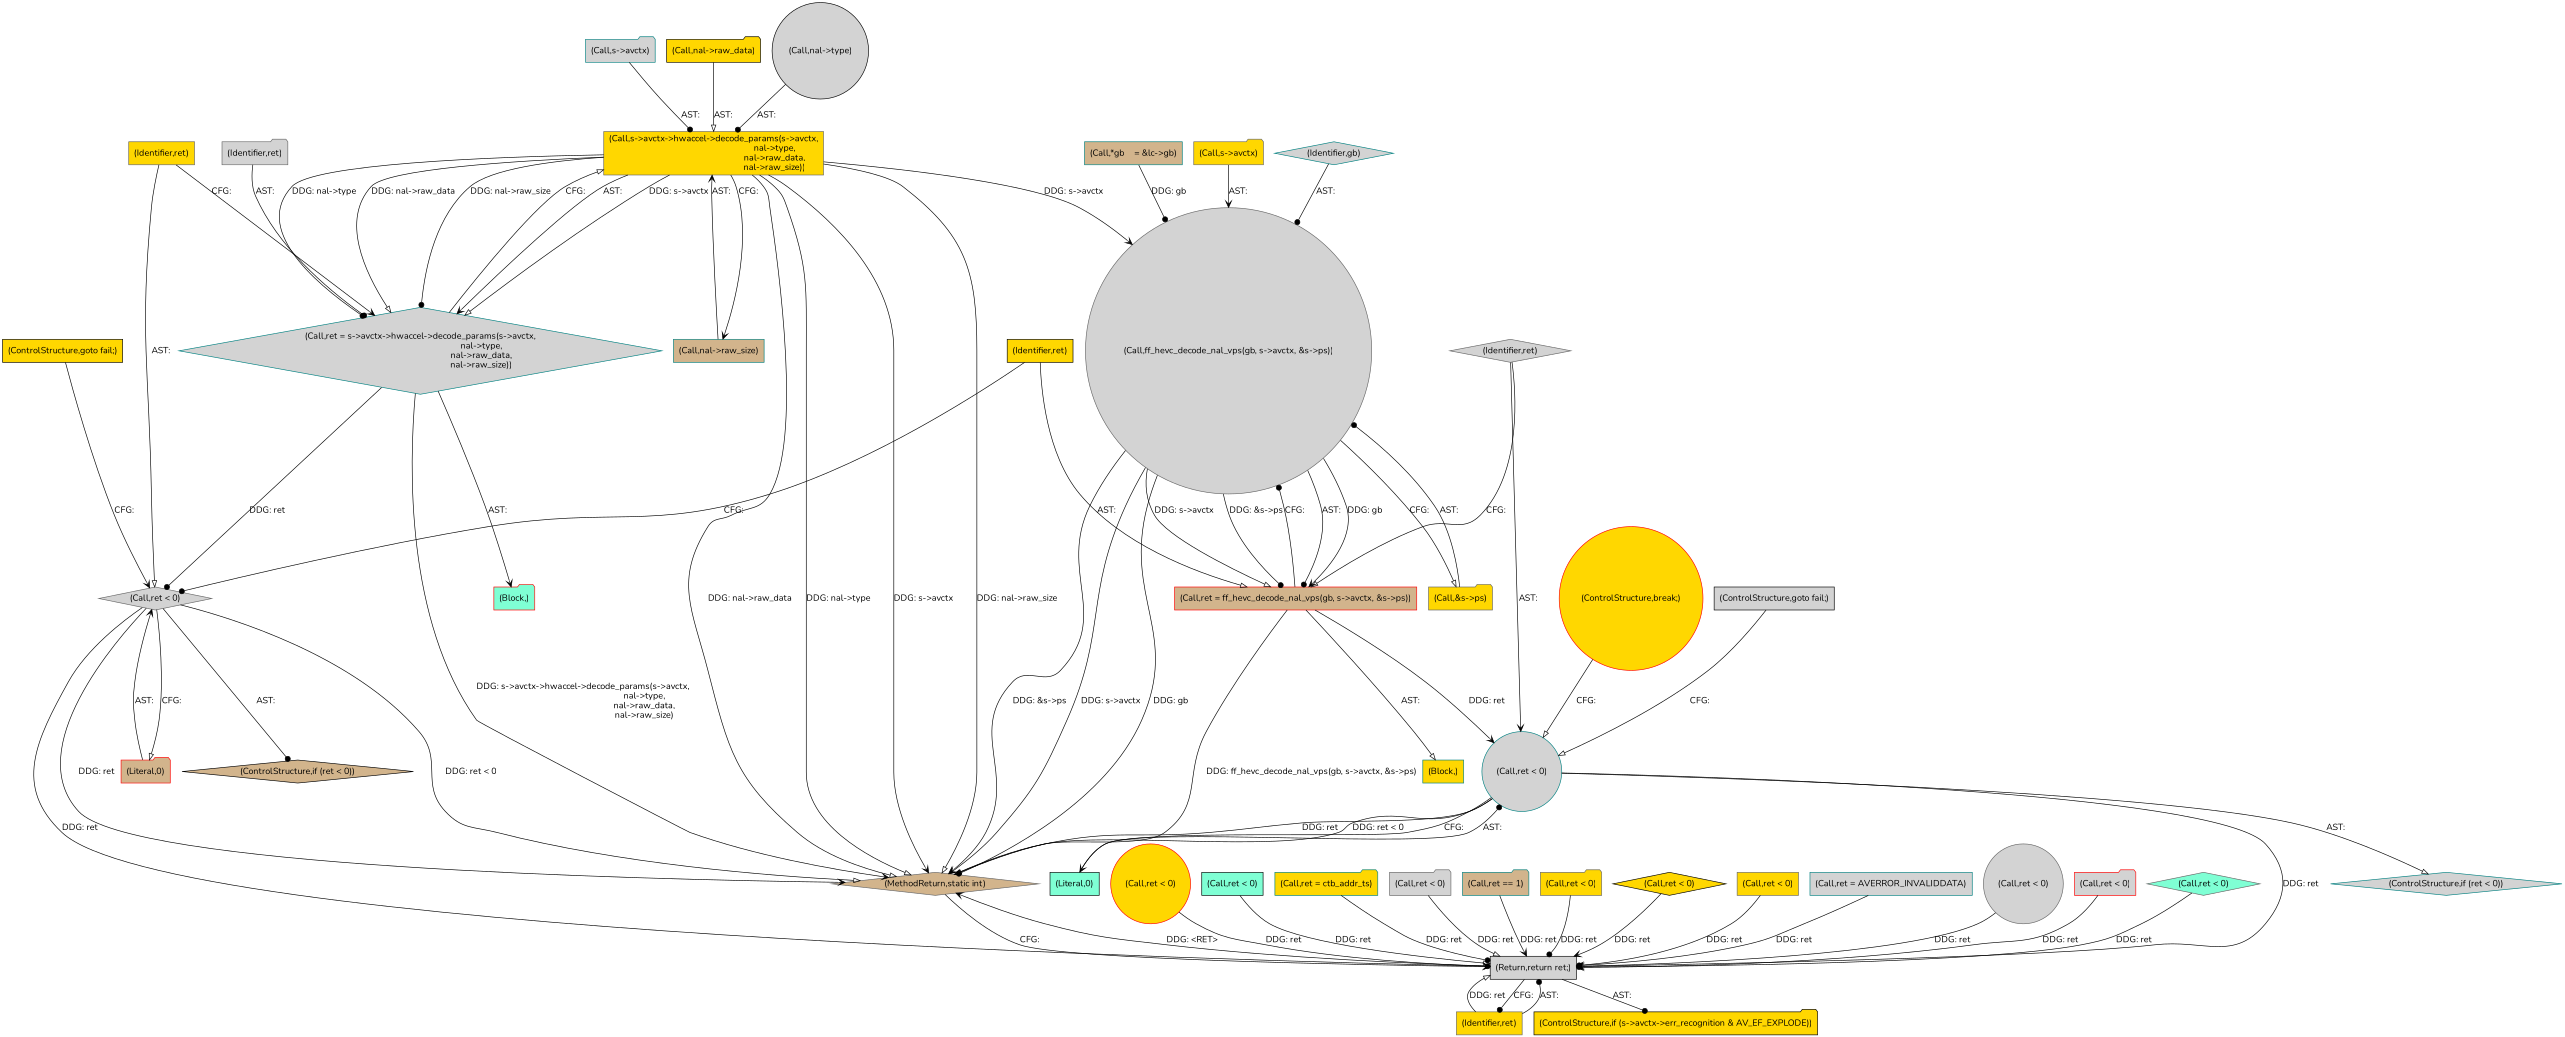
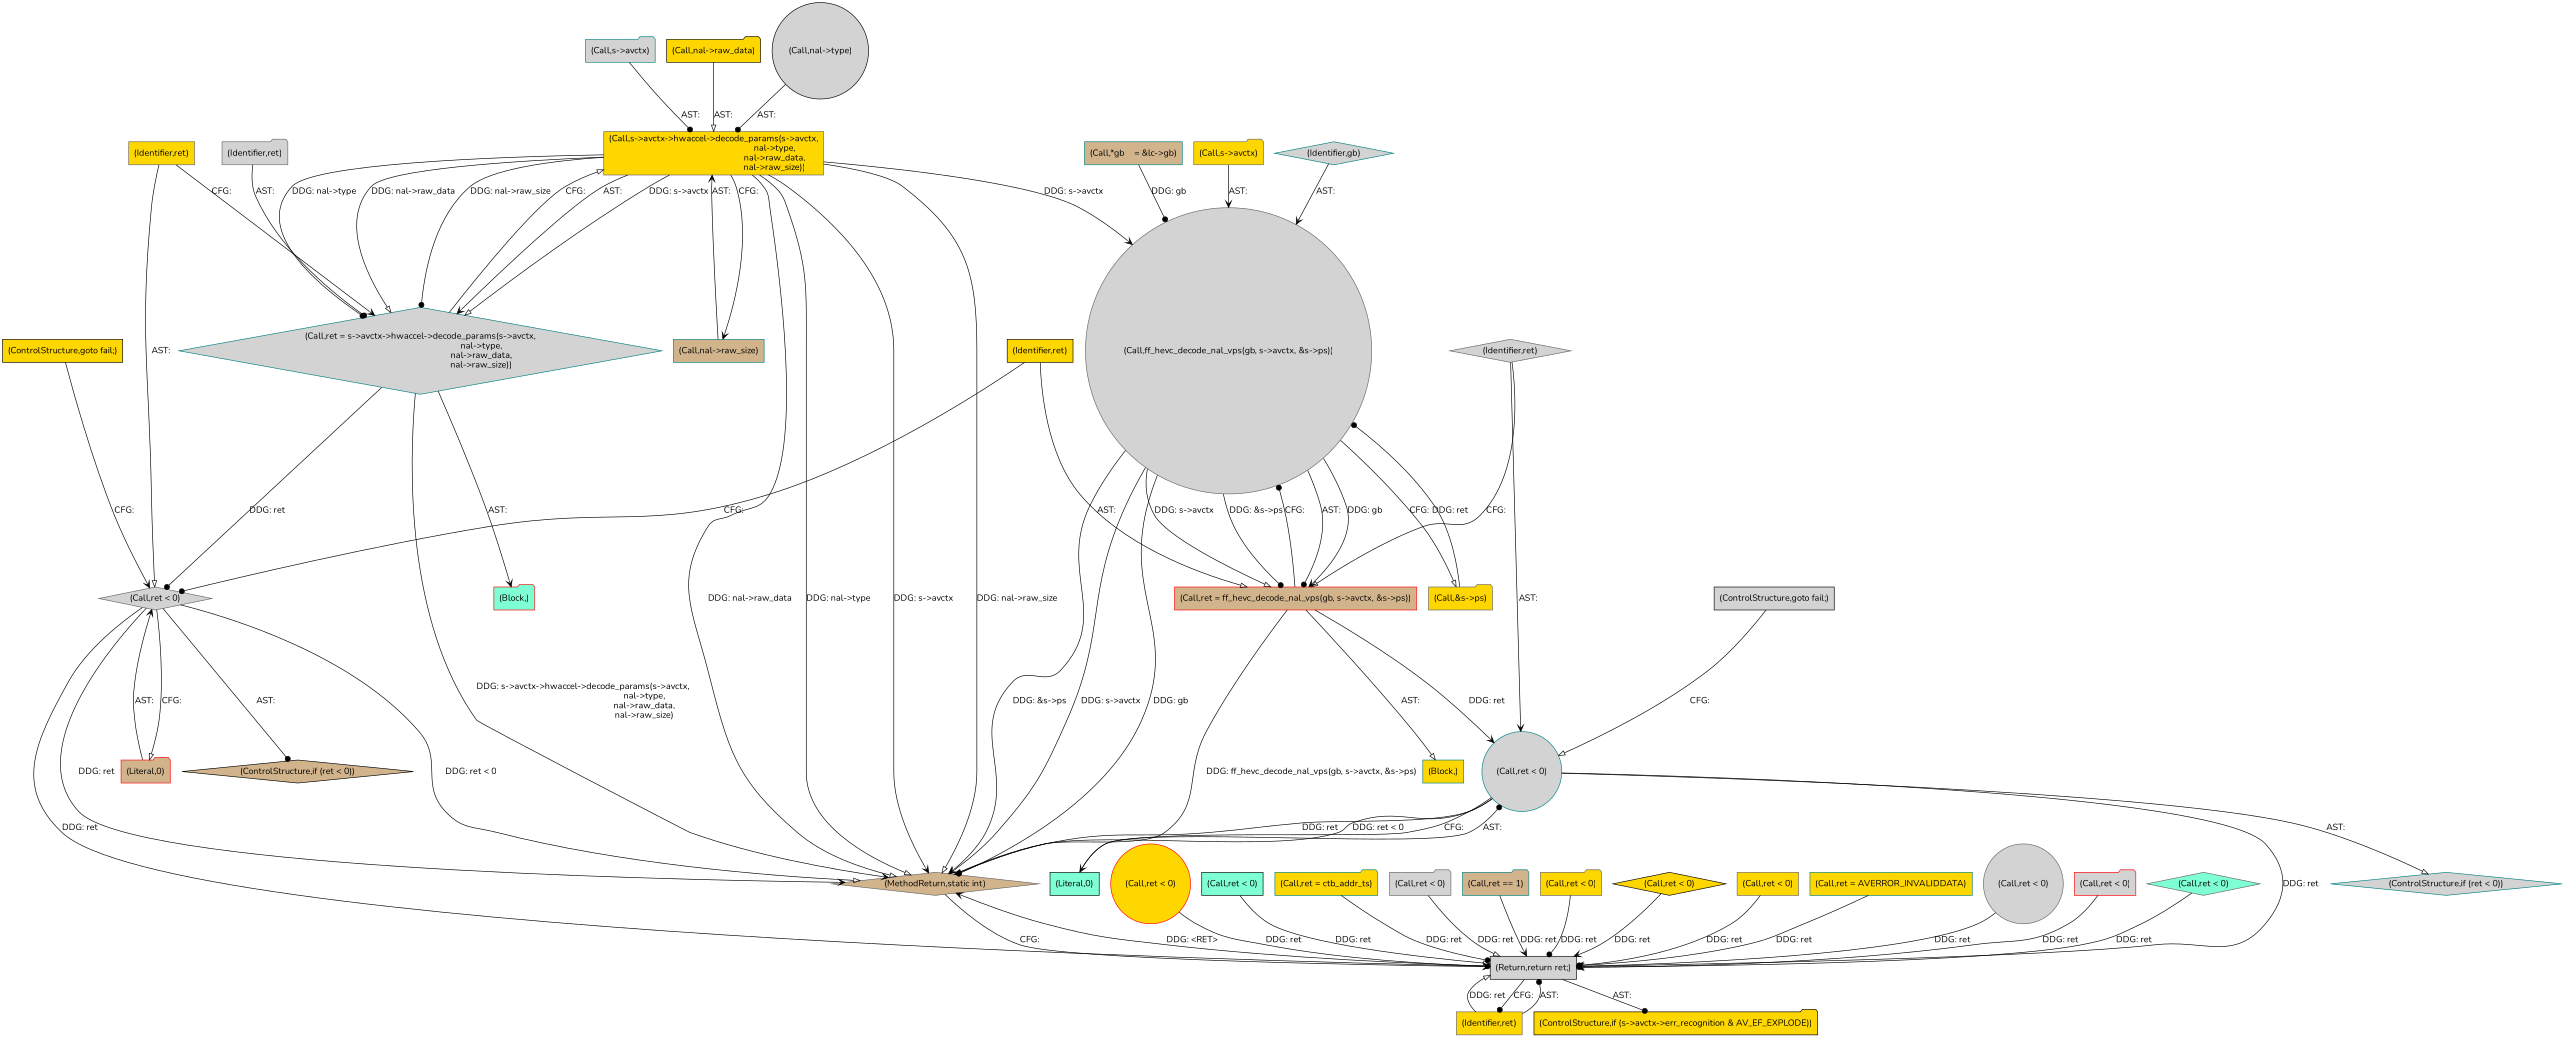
(1314, 192) -> (1314, 192)
(1450, 510) -> (1450, 510)
(1631, 598) -> none
(1891, 884) -> (1891, 884)
